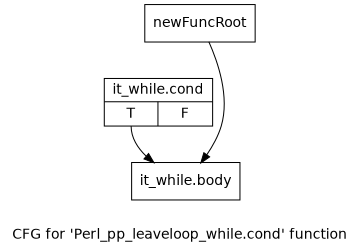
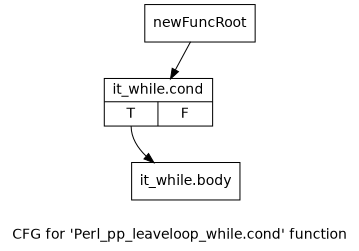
(224, 99) -> (183, 56)
